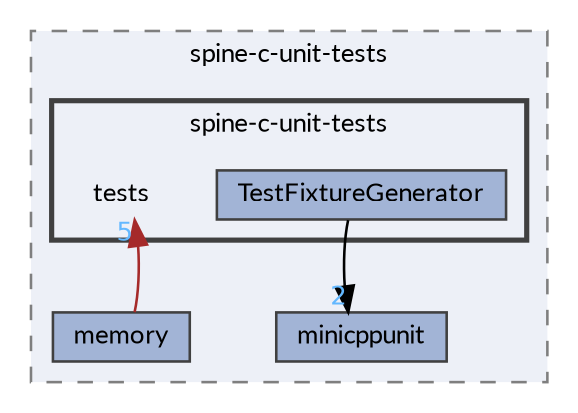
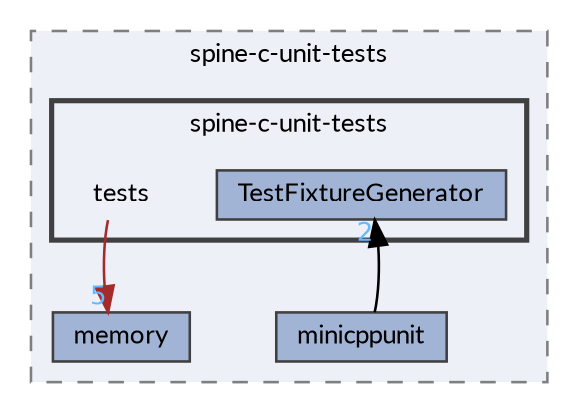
(344, 256) -> (379, 279)
(138, 279) -> (104, 256)
